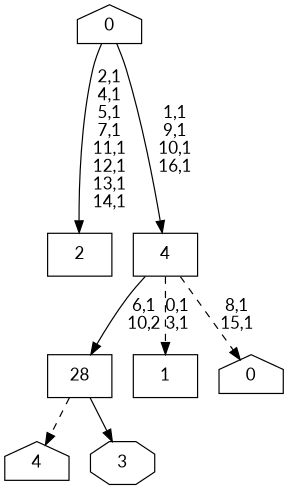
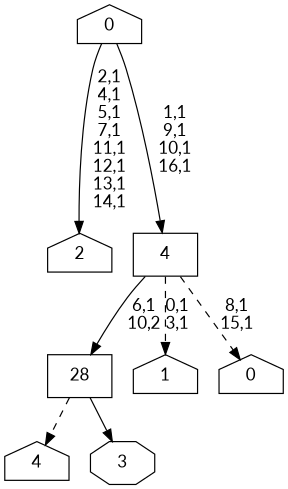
(80, 255) -> (80, 255)
(165, 376) -> (165, 376)
